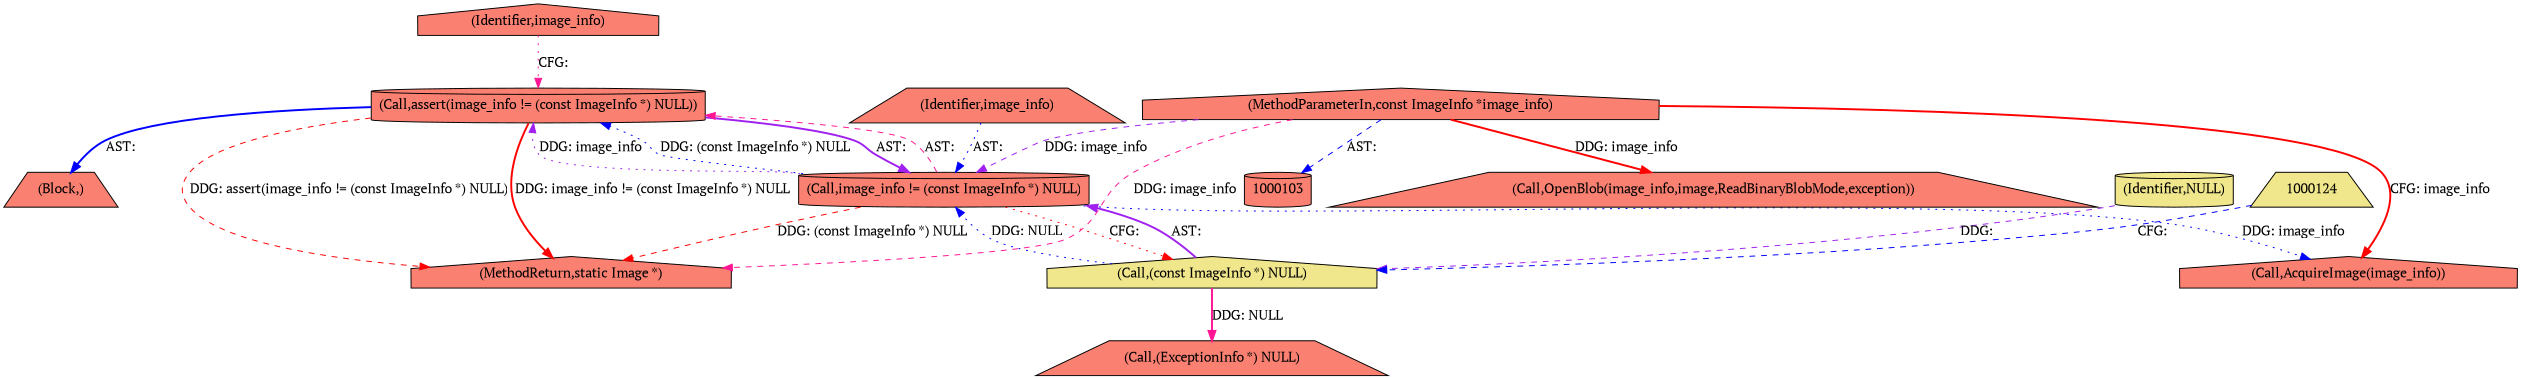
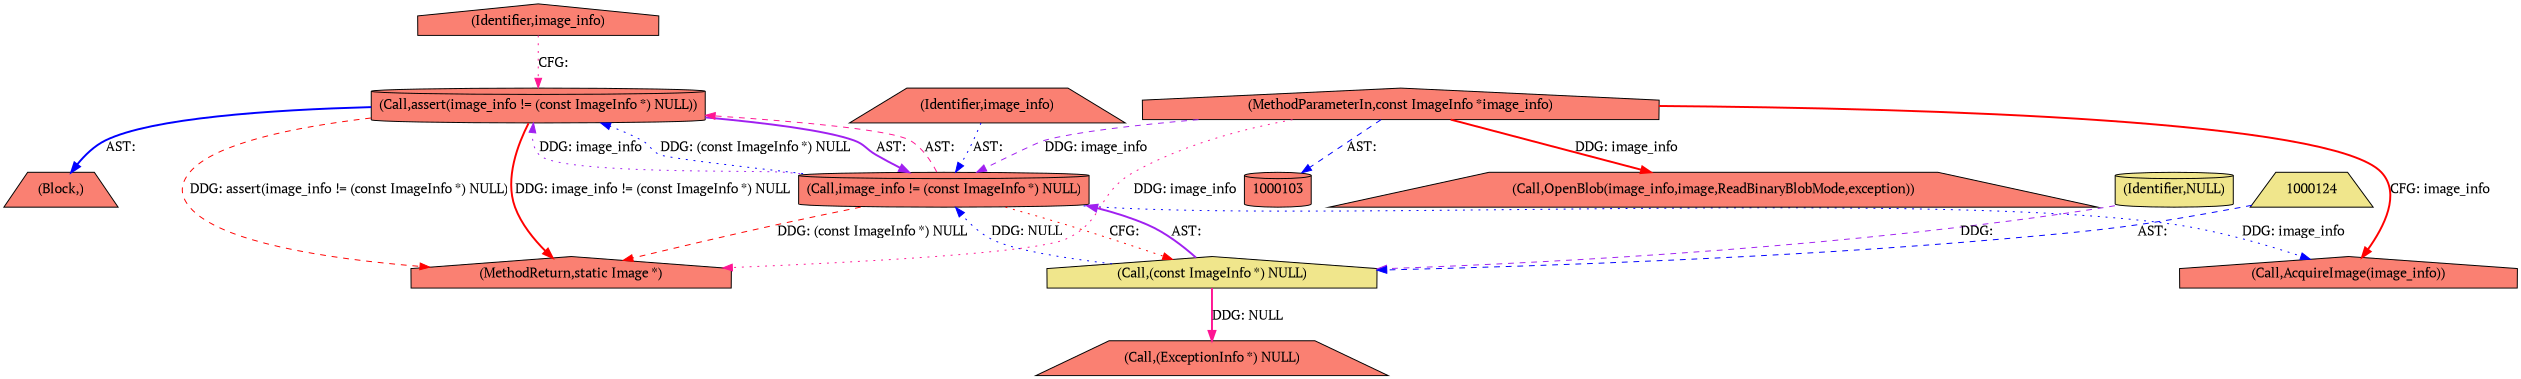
(2154, 232) -> (2154, 232)
(1046, 244) -> (1046, 244)
